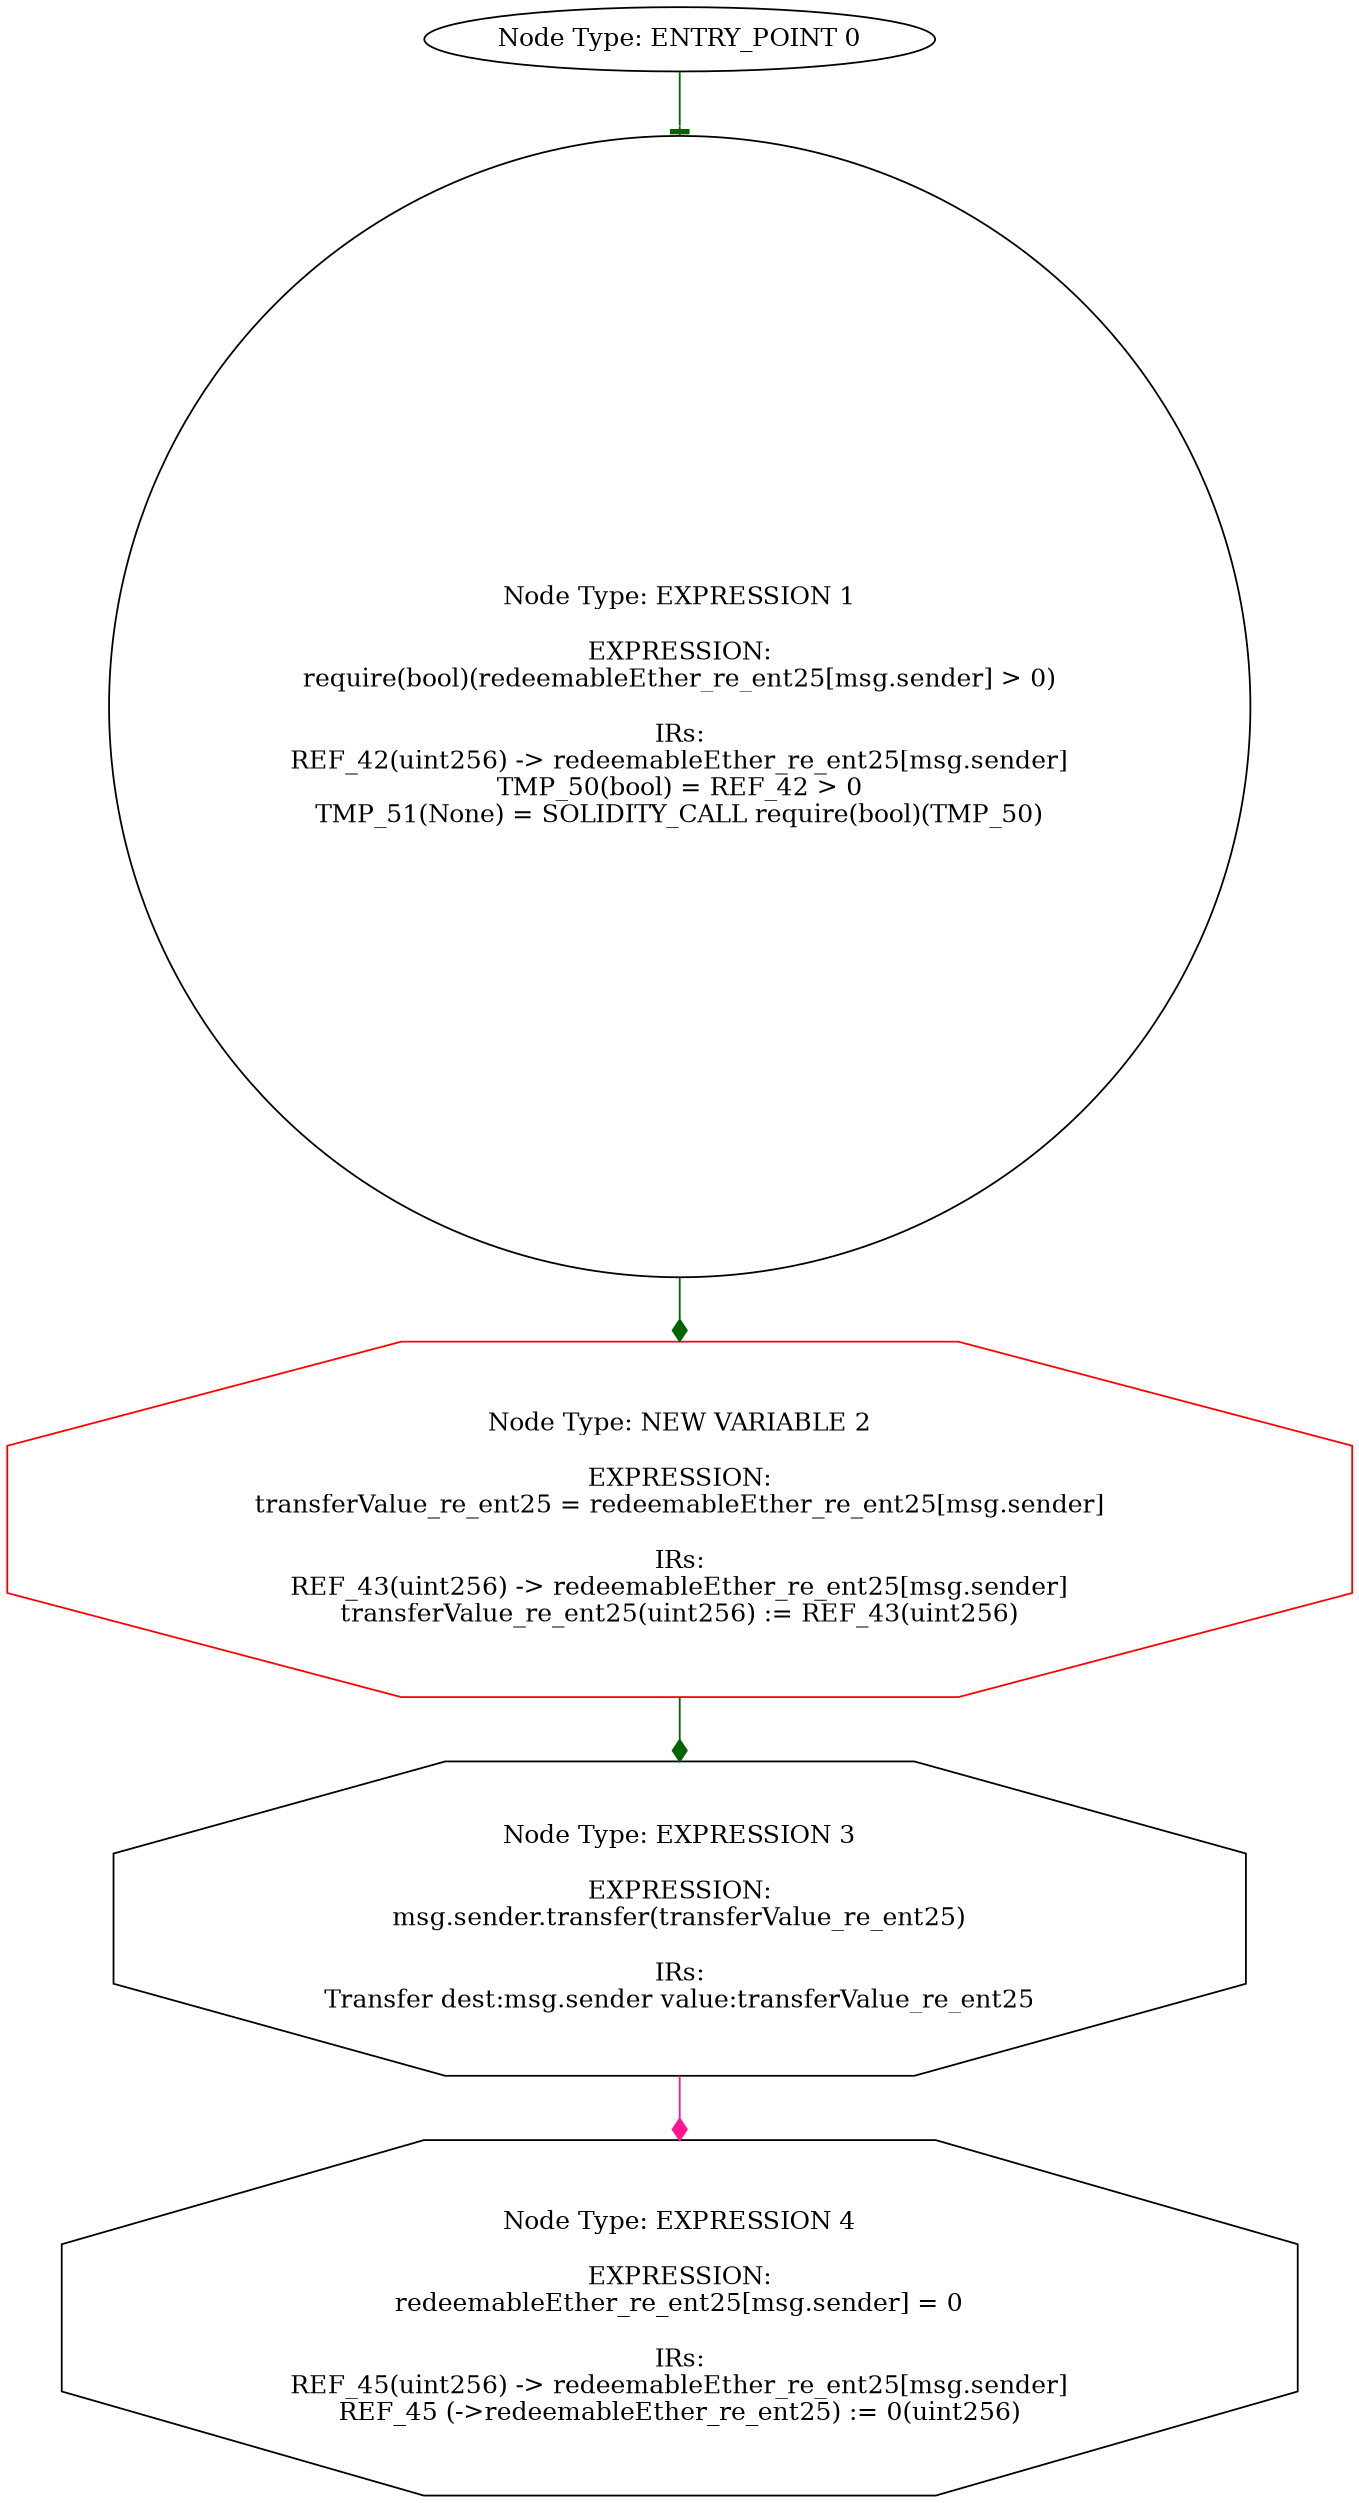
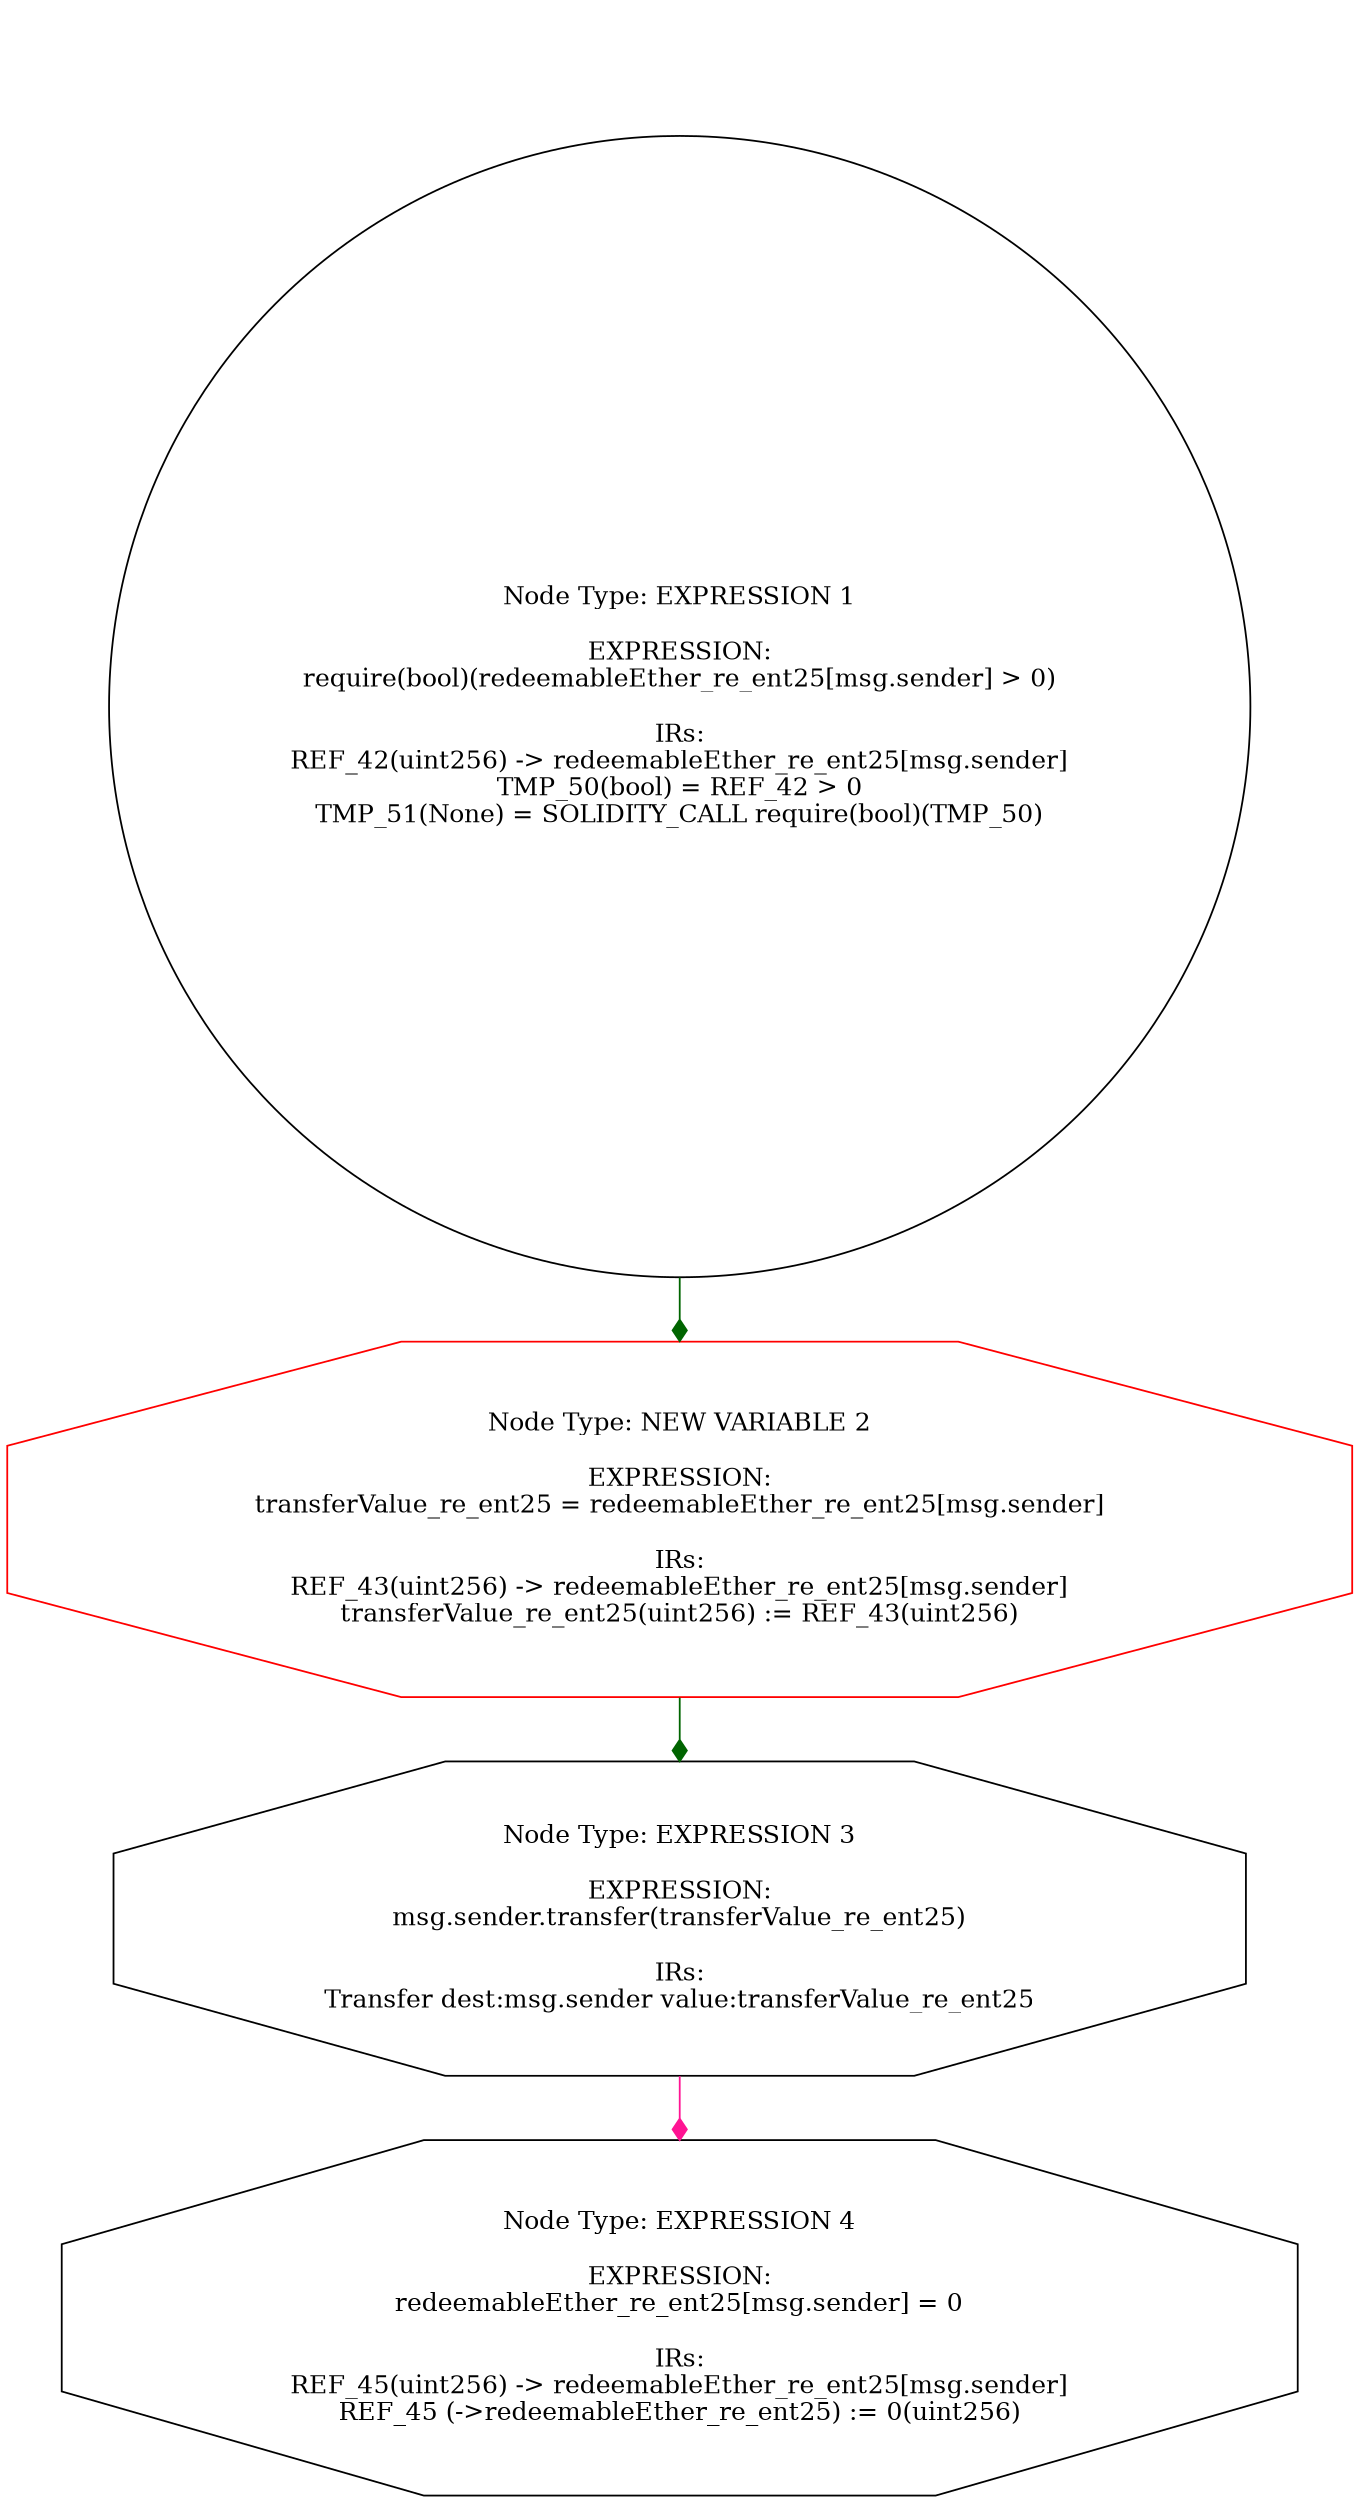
(680, 39) -> none
